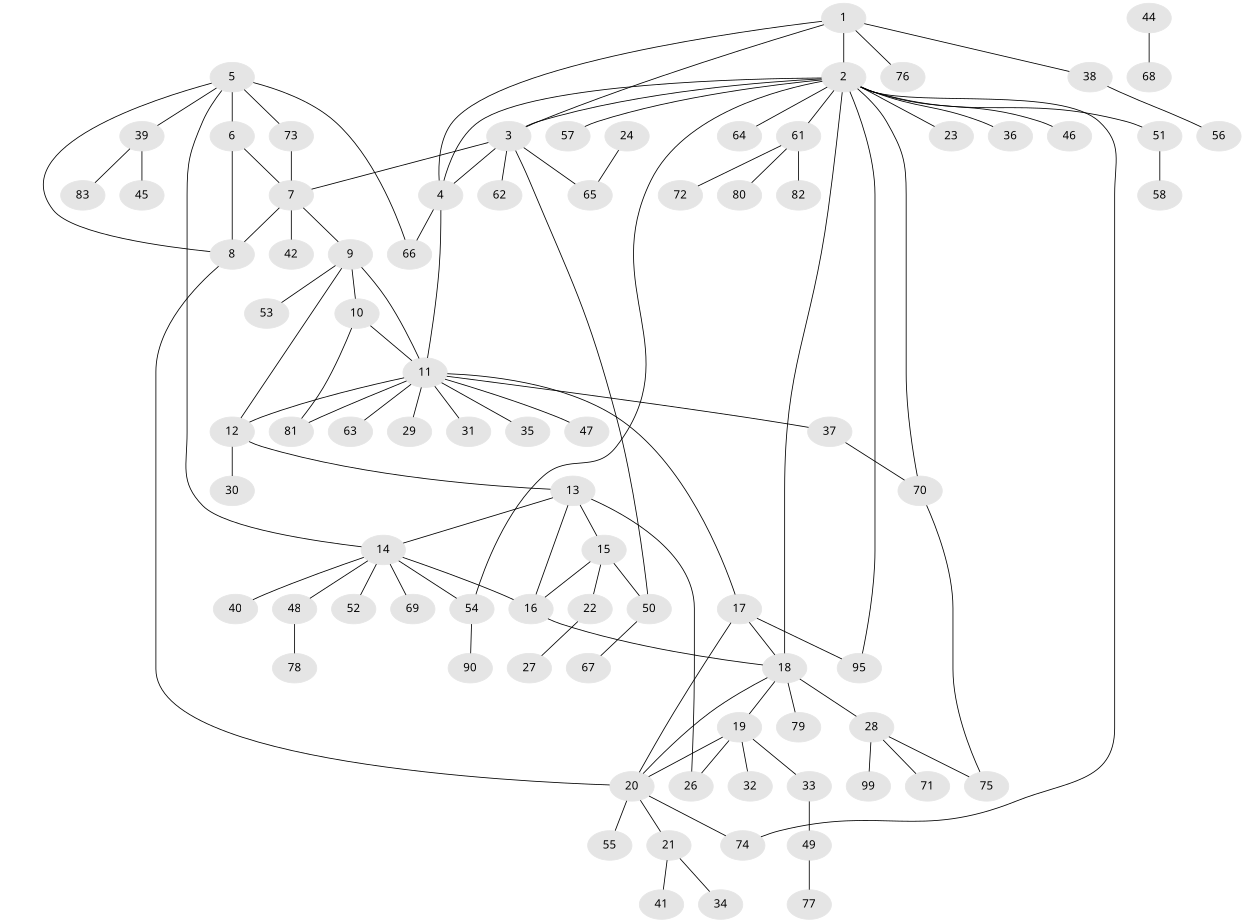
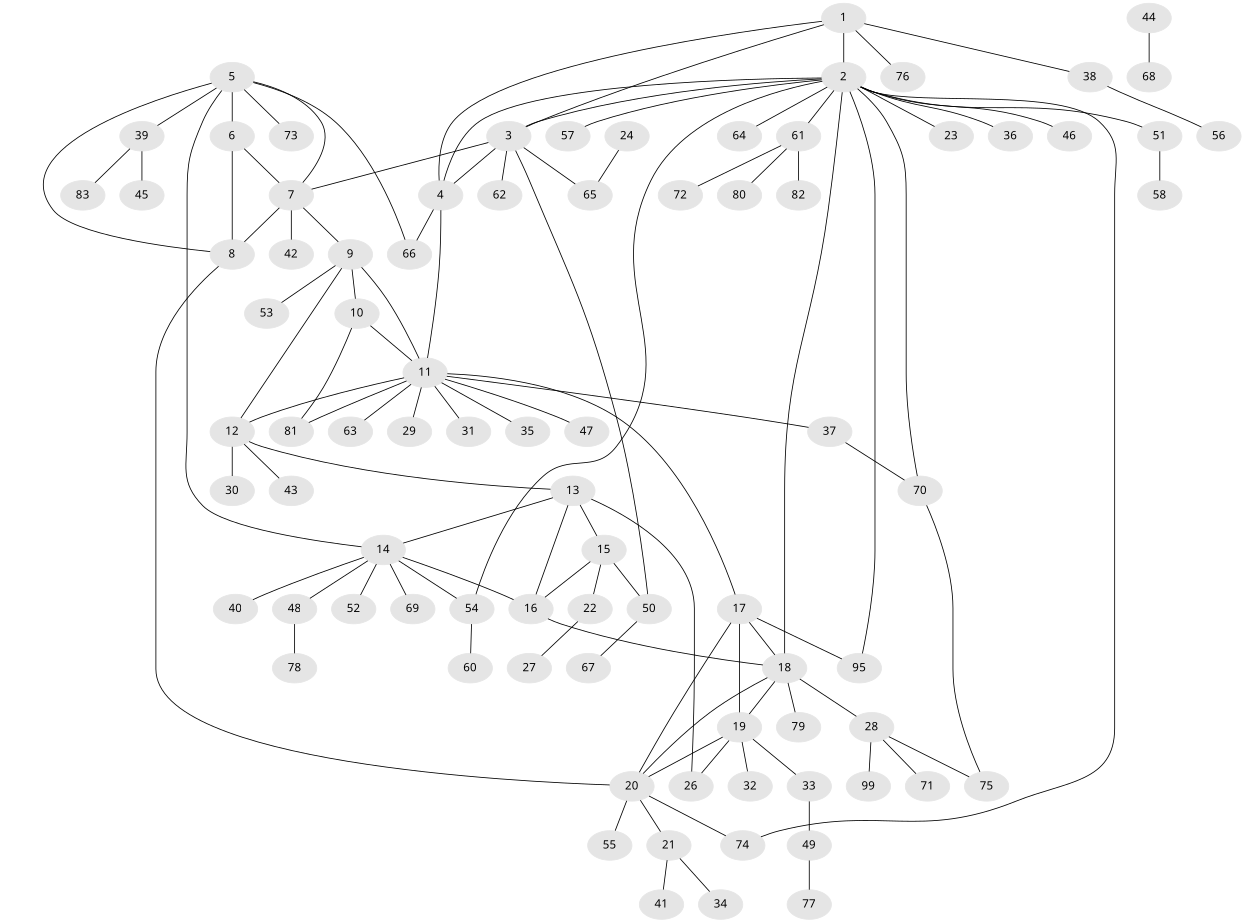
(291, 166) -> (317, 117)
none -> (291, 491)
(470, 668) -> (470, 668)
none -> (739, 668)
